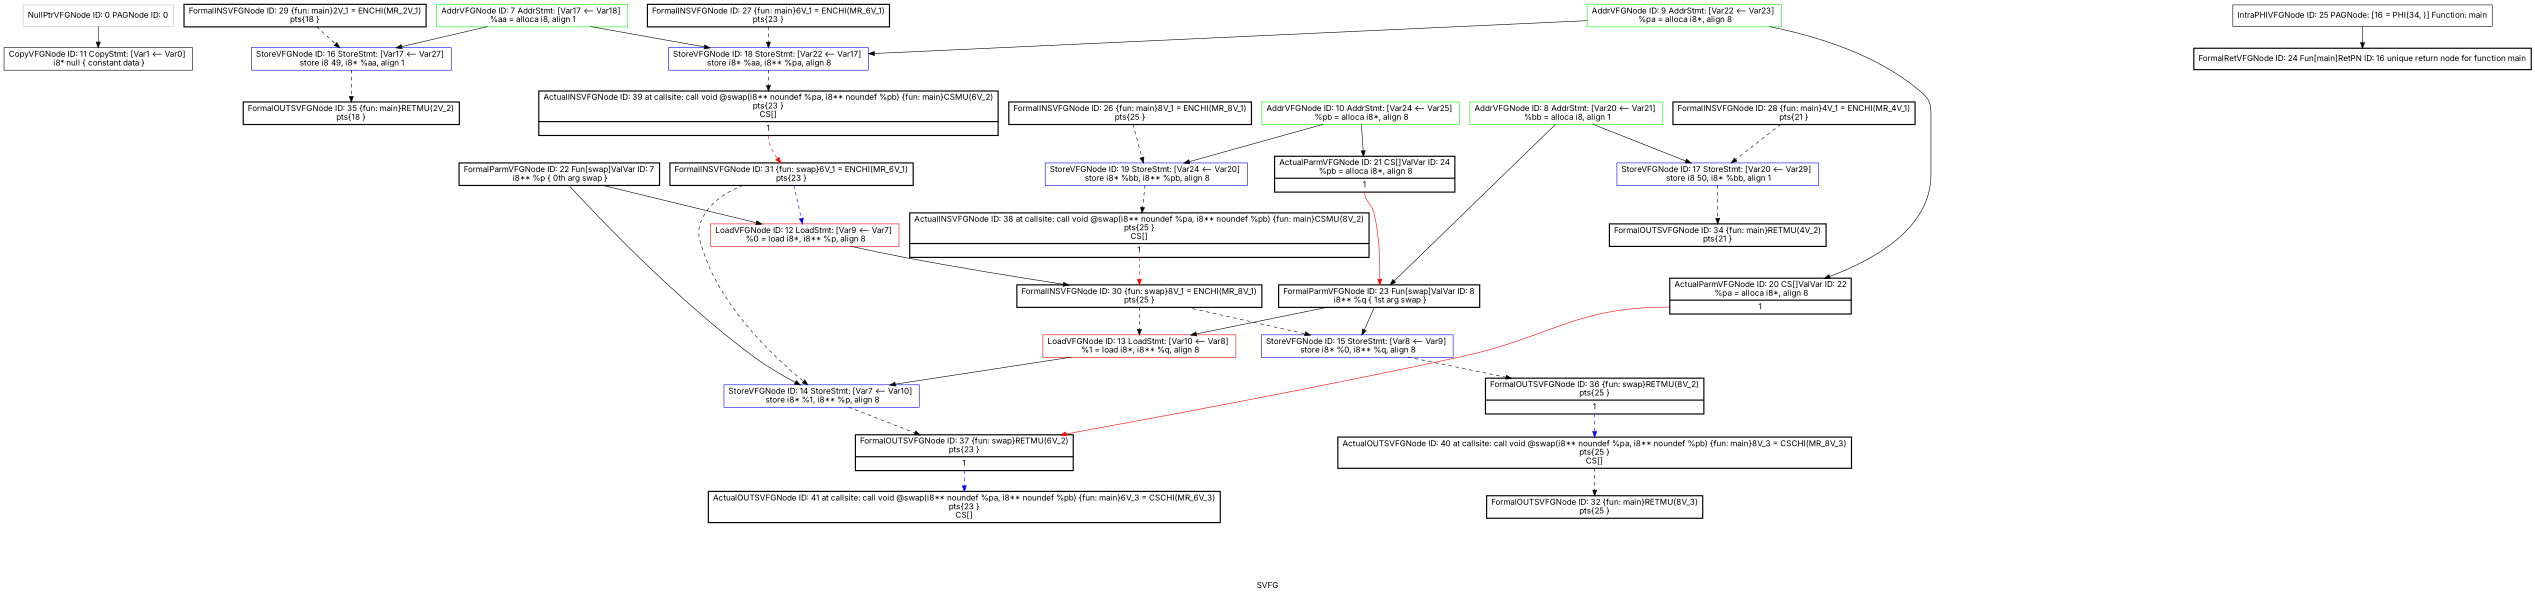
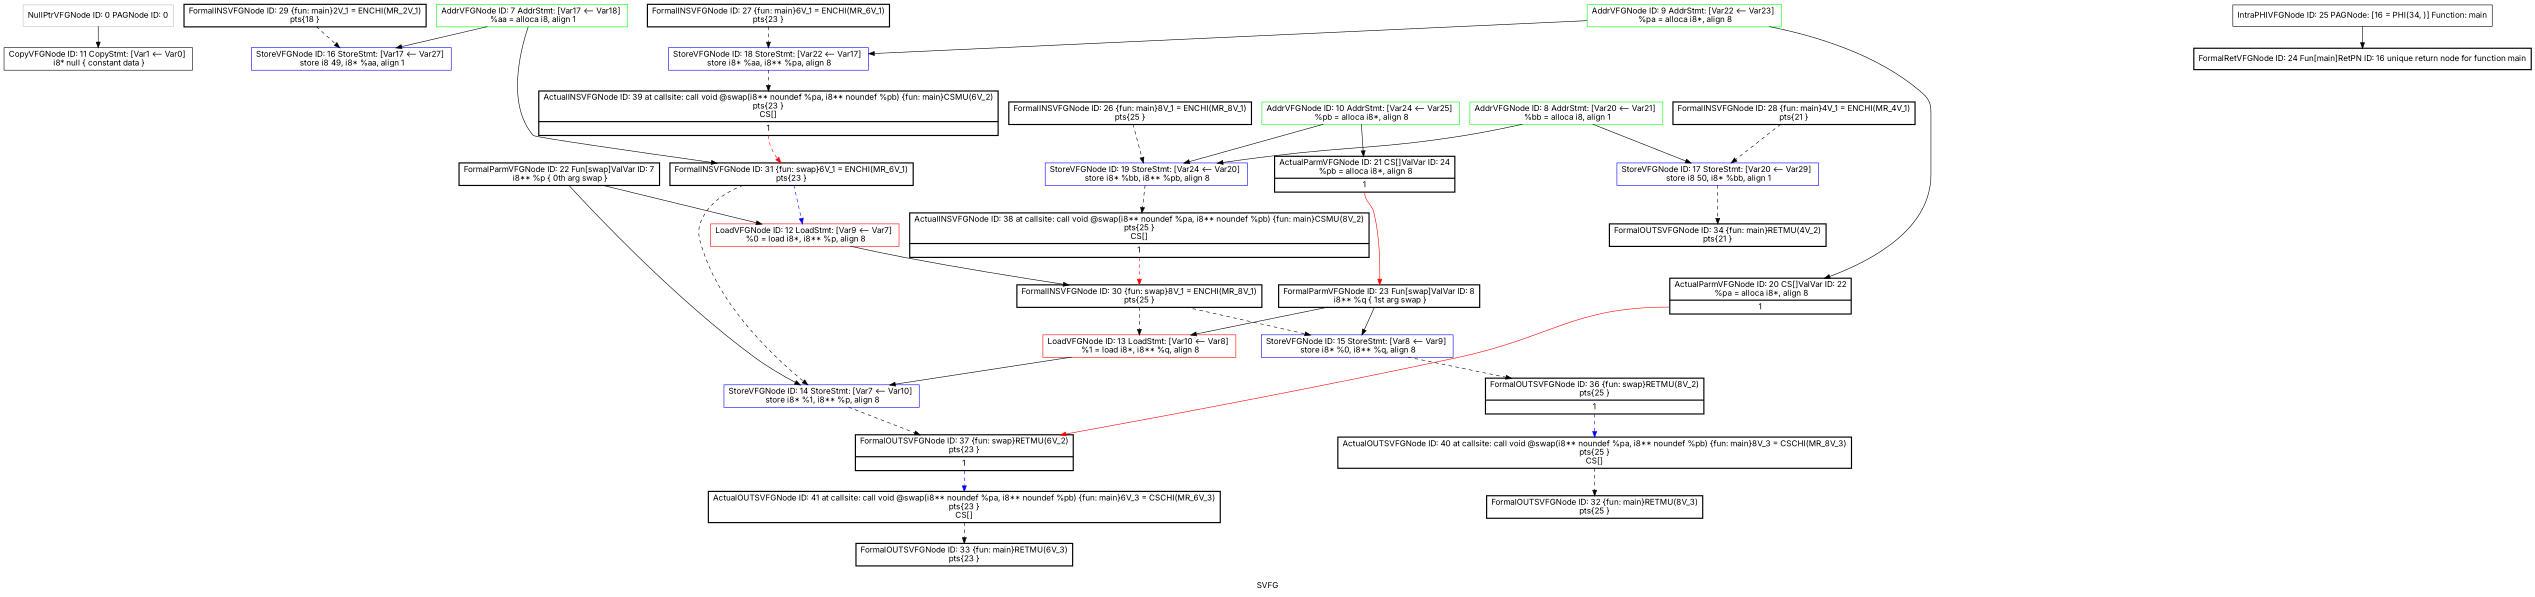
(647, 37) -> (566, 141)
(351, 113) -> none
(1475, 203) -> (1373, 147)
none -> (964, 555)
